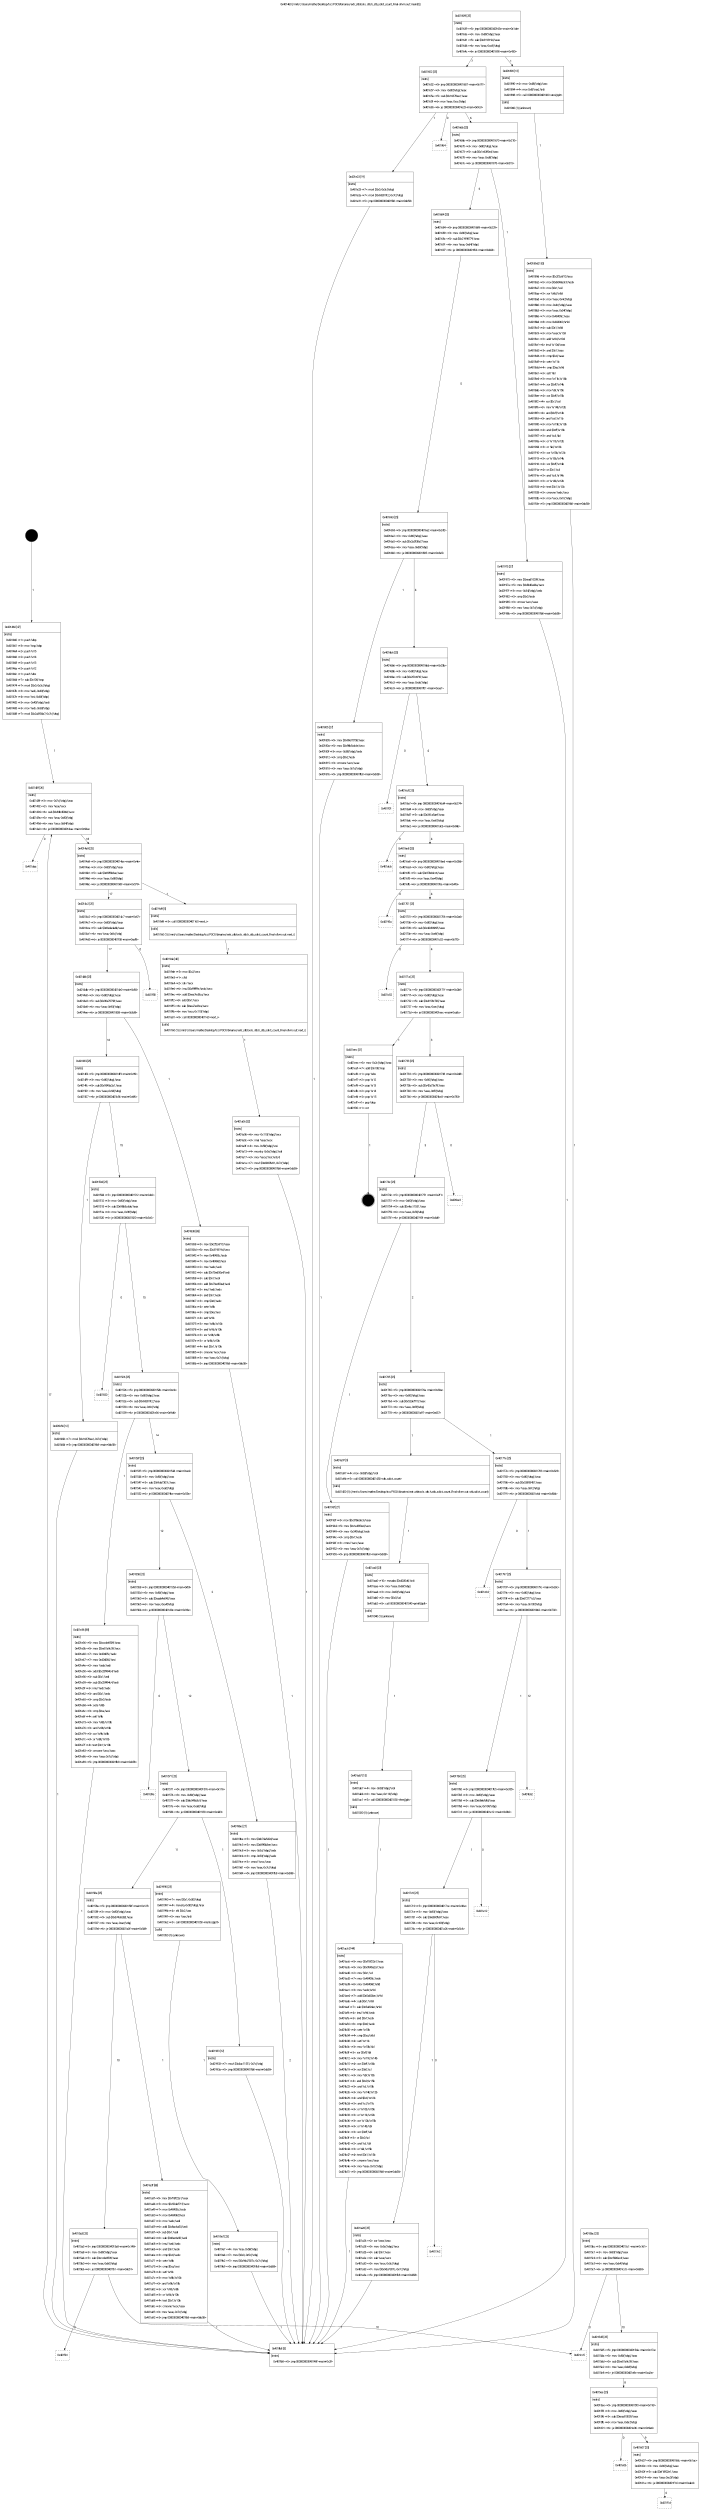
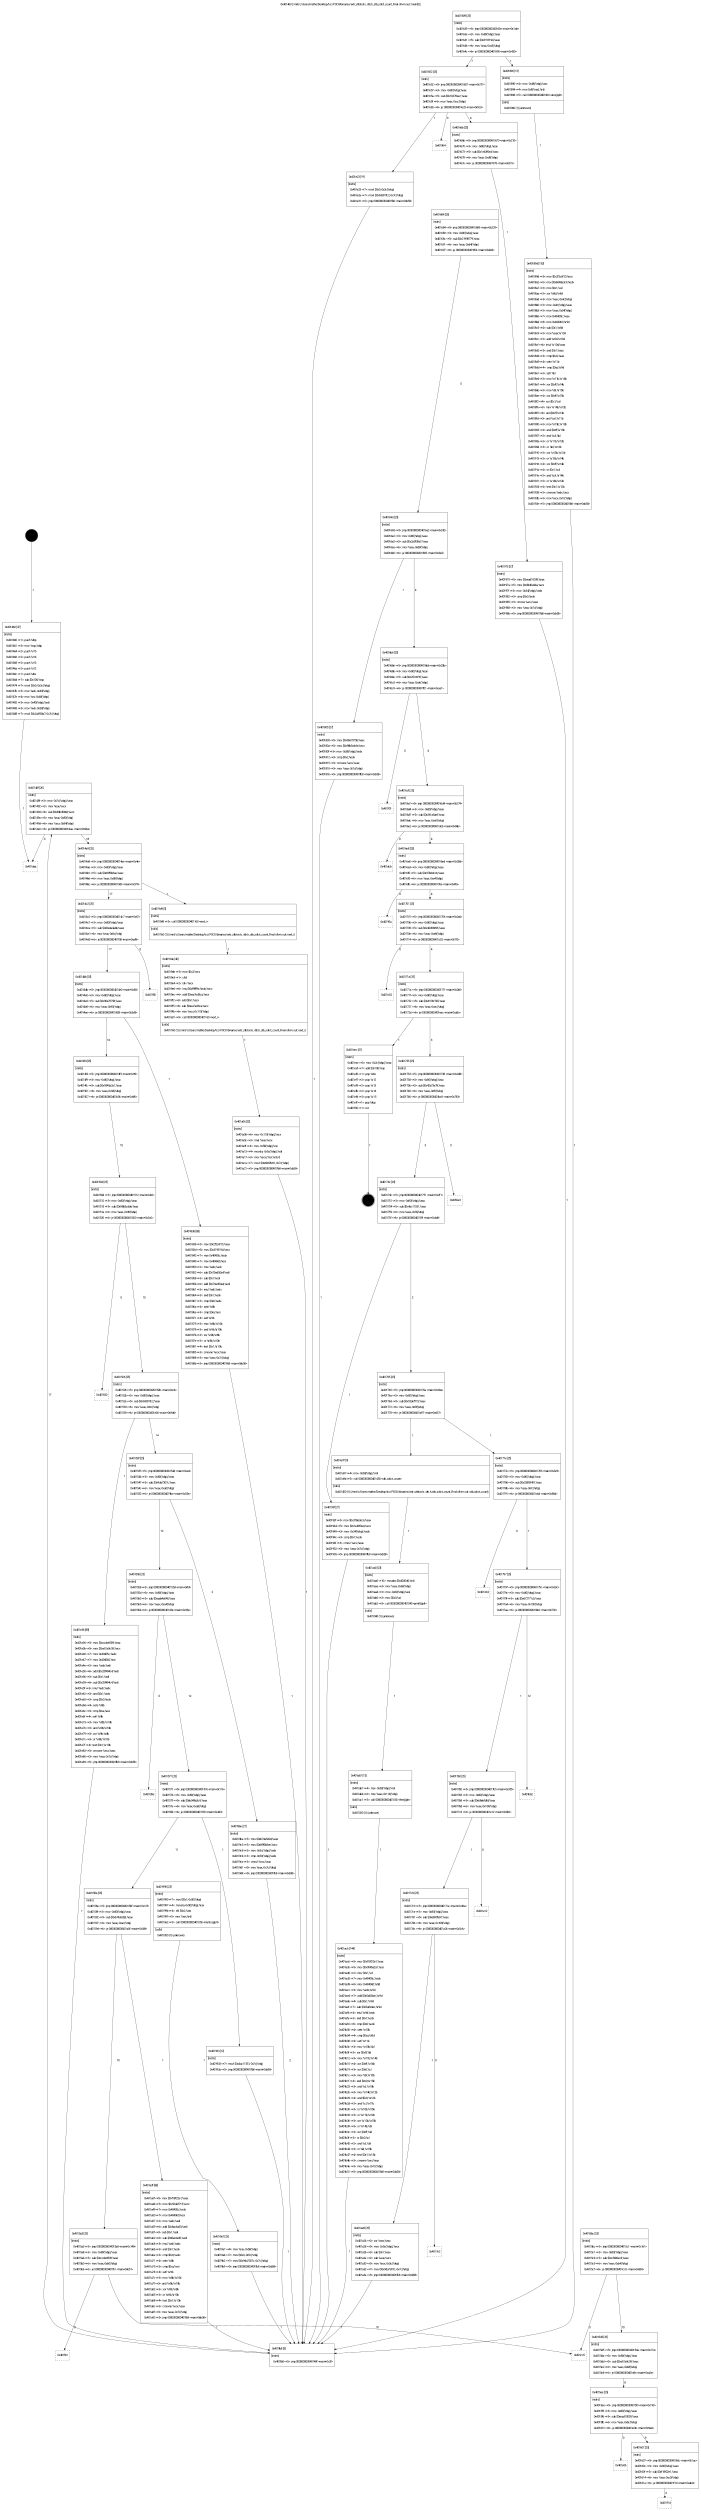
(475, 188) -> none
(47, 750) -> (20, 790)
(84, 1436) -> none
